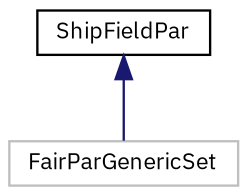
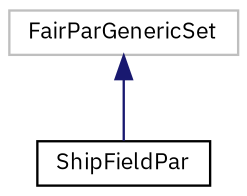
(124, 110) -> (124, 110)
